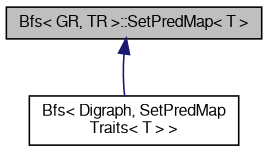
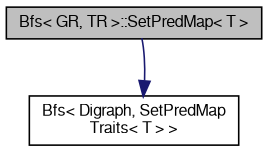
(123, 75) -> (144, 59)
